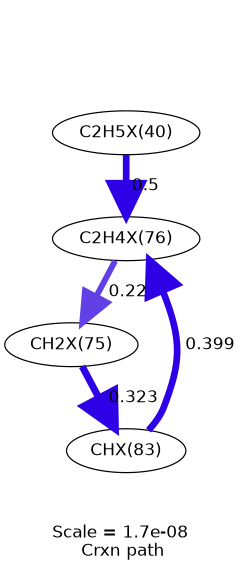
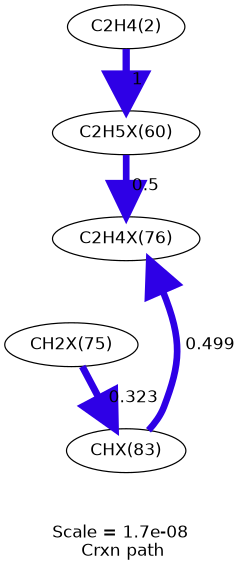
none -> (126, 27)
(126, 133) -> (126, 133)
(106, 279) -> none
(208, 345) -> (208, 345)
